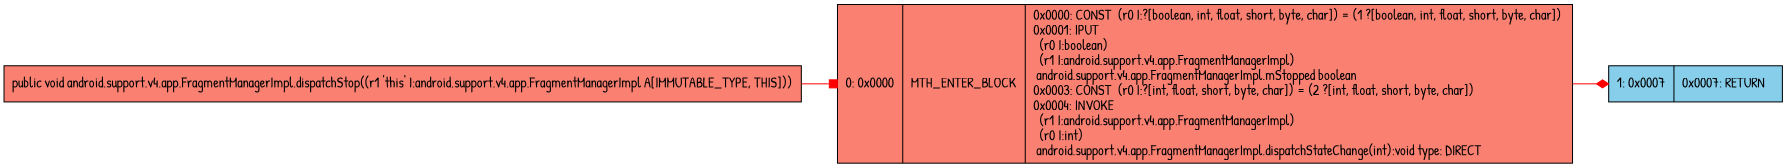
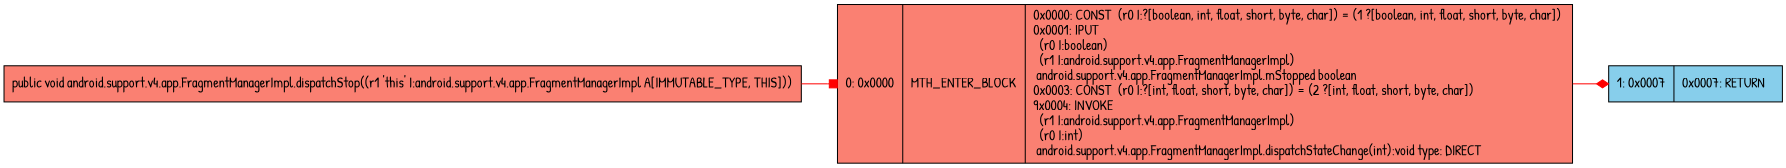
(1077, 106) -> (1076, 106)
